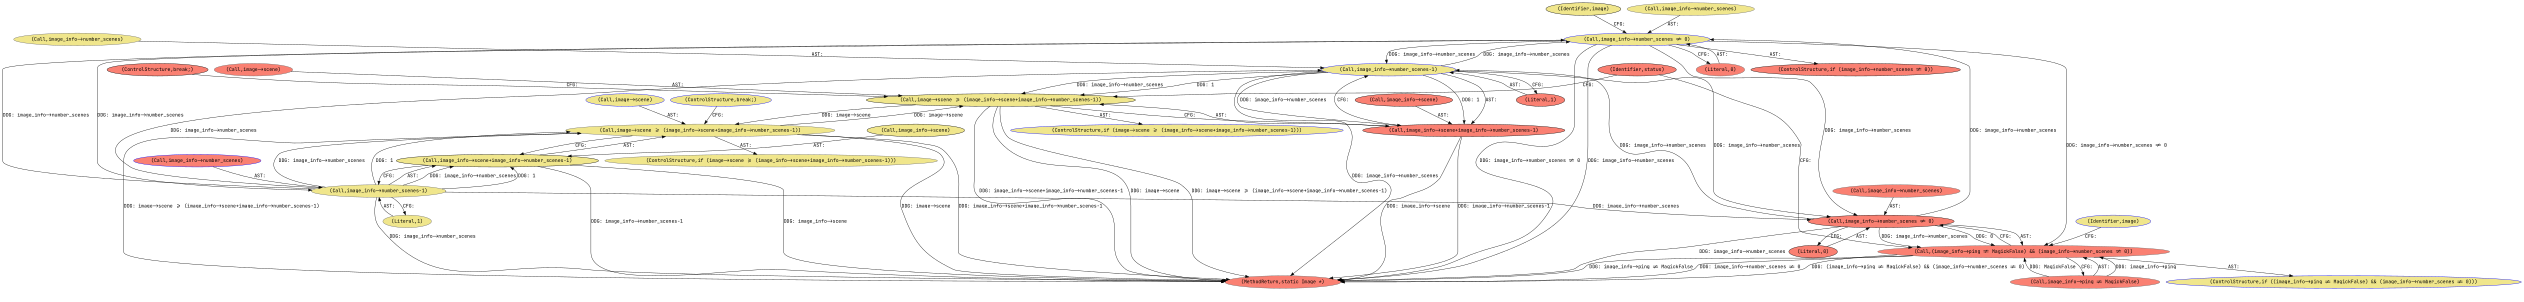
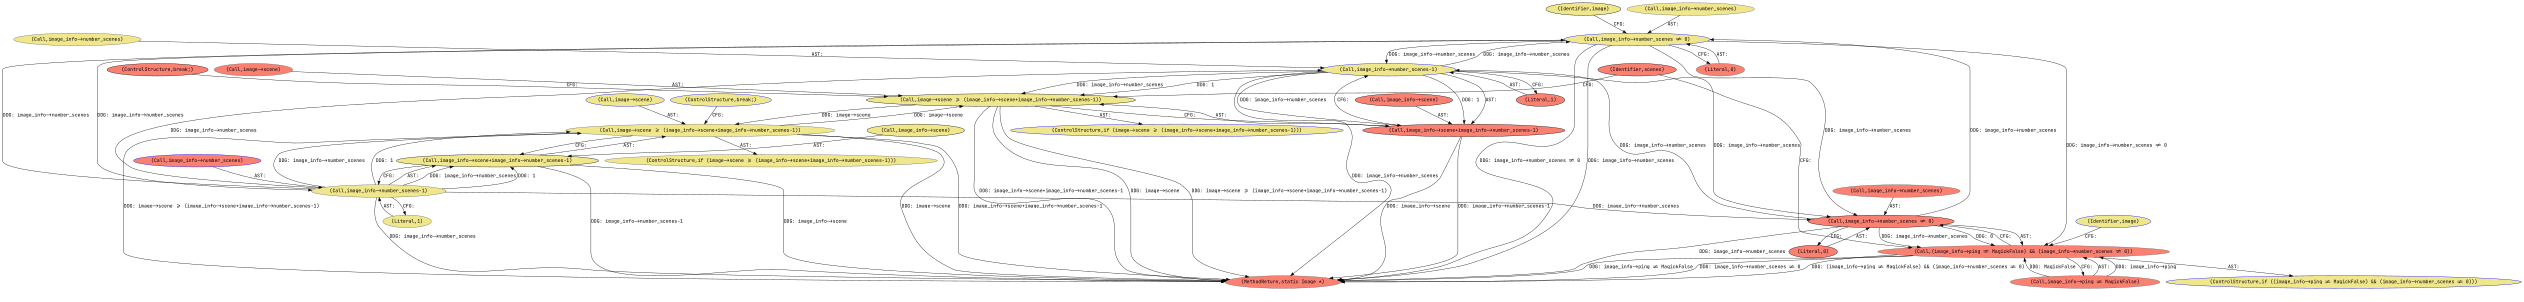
(1637, 70) -> (1637, 70)
(1856, 70) -> none
